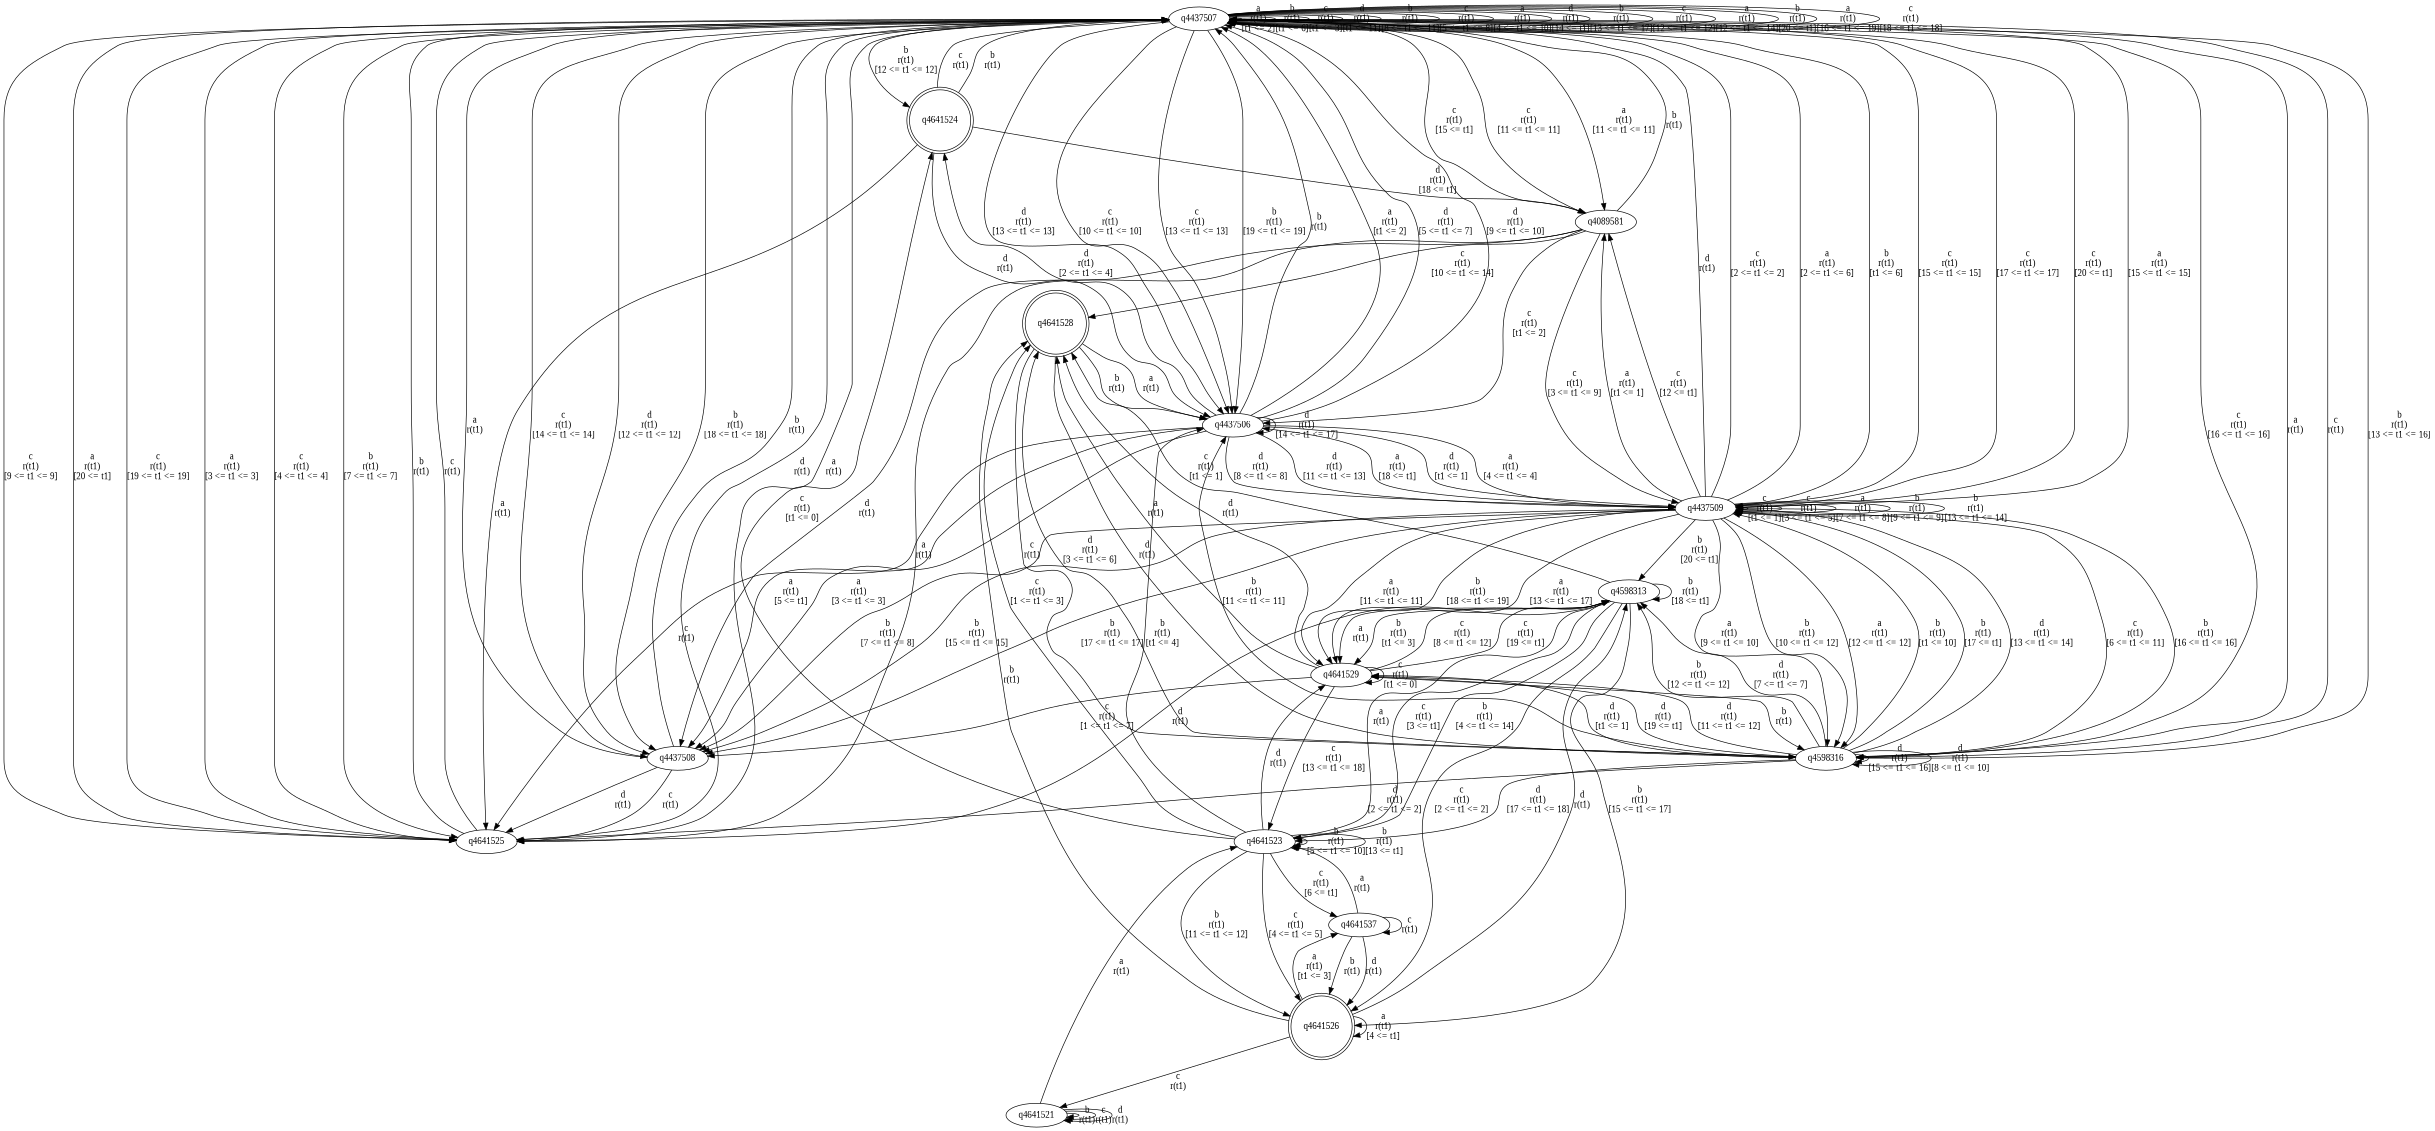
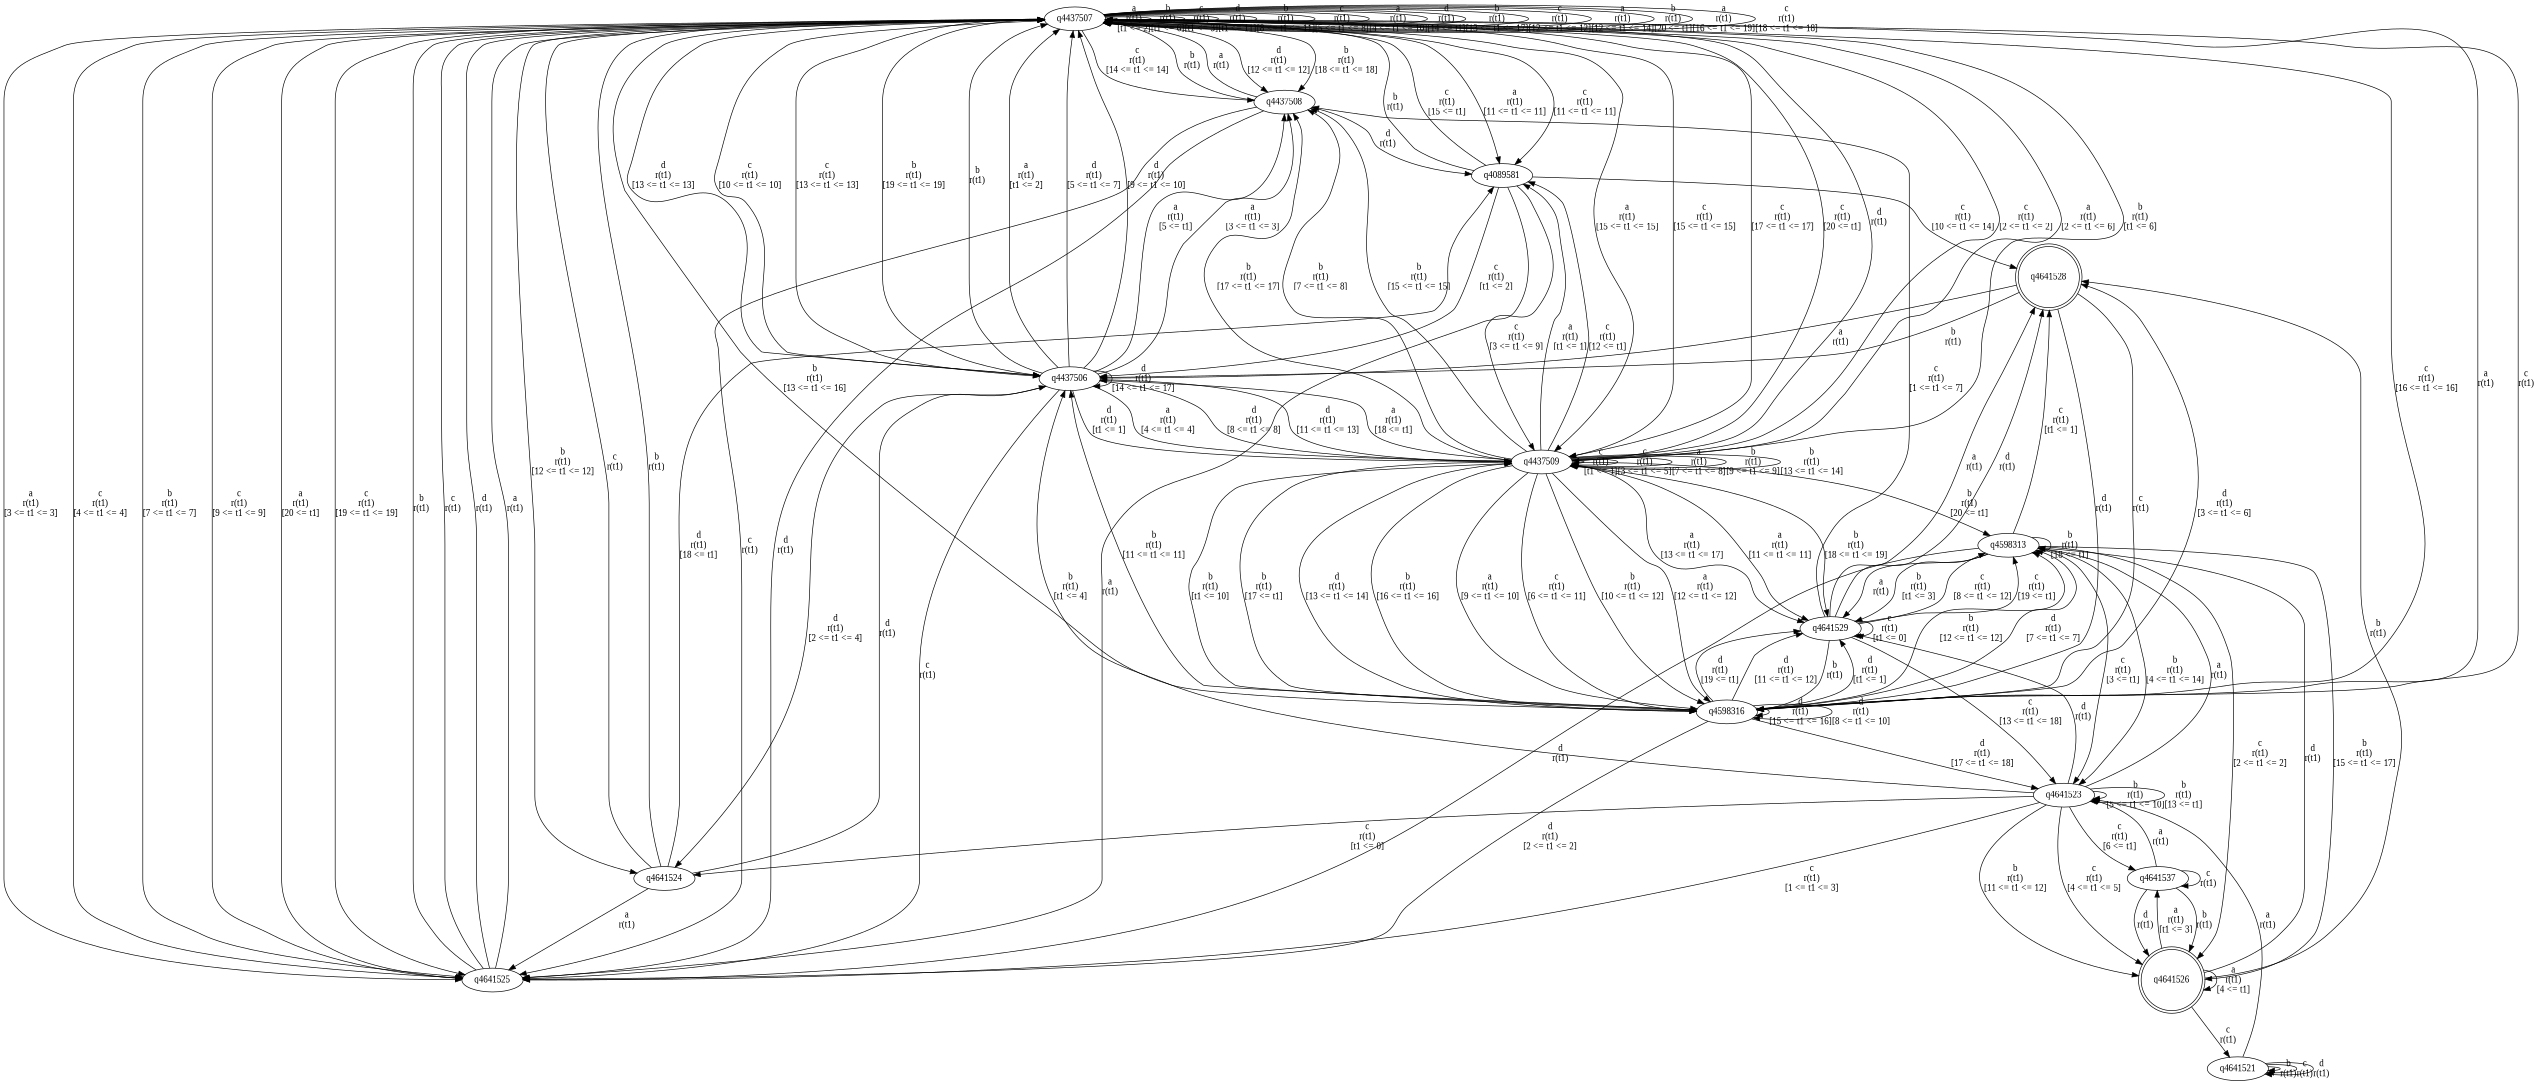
(940, 120) -> (664, 878)
(978, 294) -> (1383, 150)
(1028, 633) -> (1254, 952)
